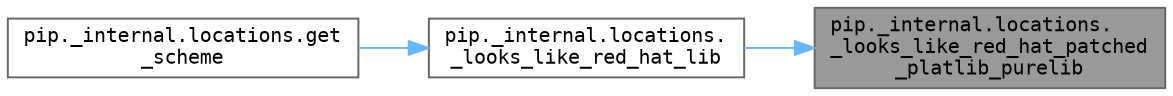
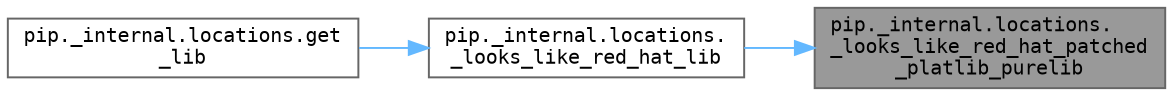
(183, 48) -> (183, 48)
